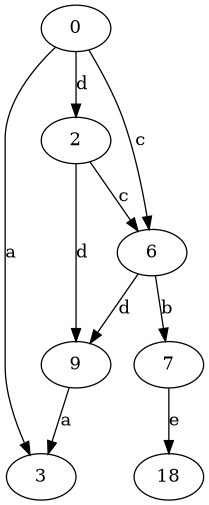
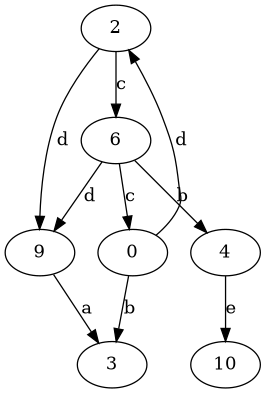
(127, 130) -> (123, 190)
(11, 253) -> (130, 309)
(169, 365) -> (226, 253)
(169, 477) -> (226, 365)
